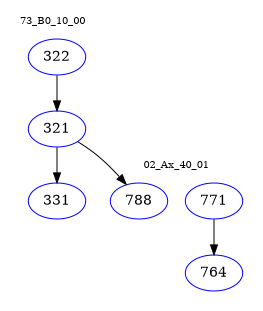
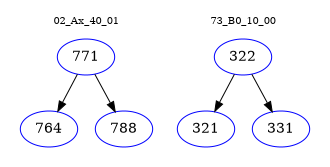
(57, 160) -> (260, 89)
(109, 166) -> (103, 89)
